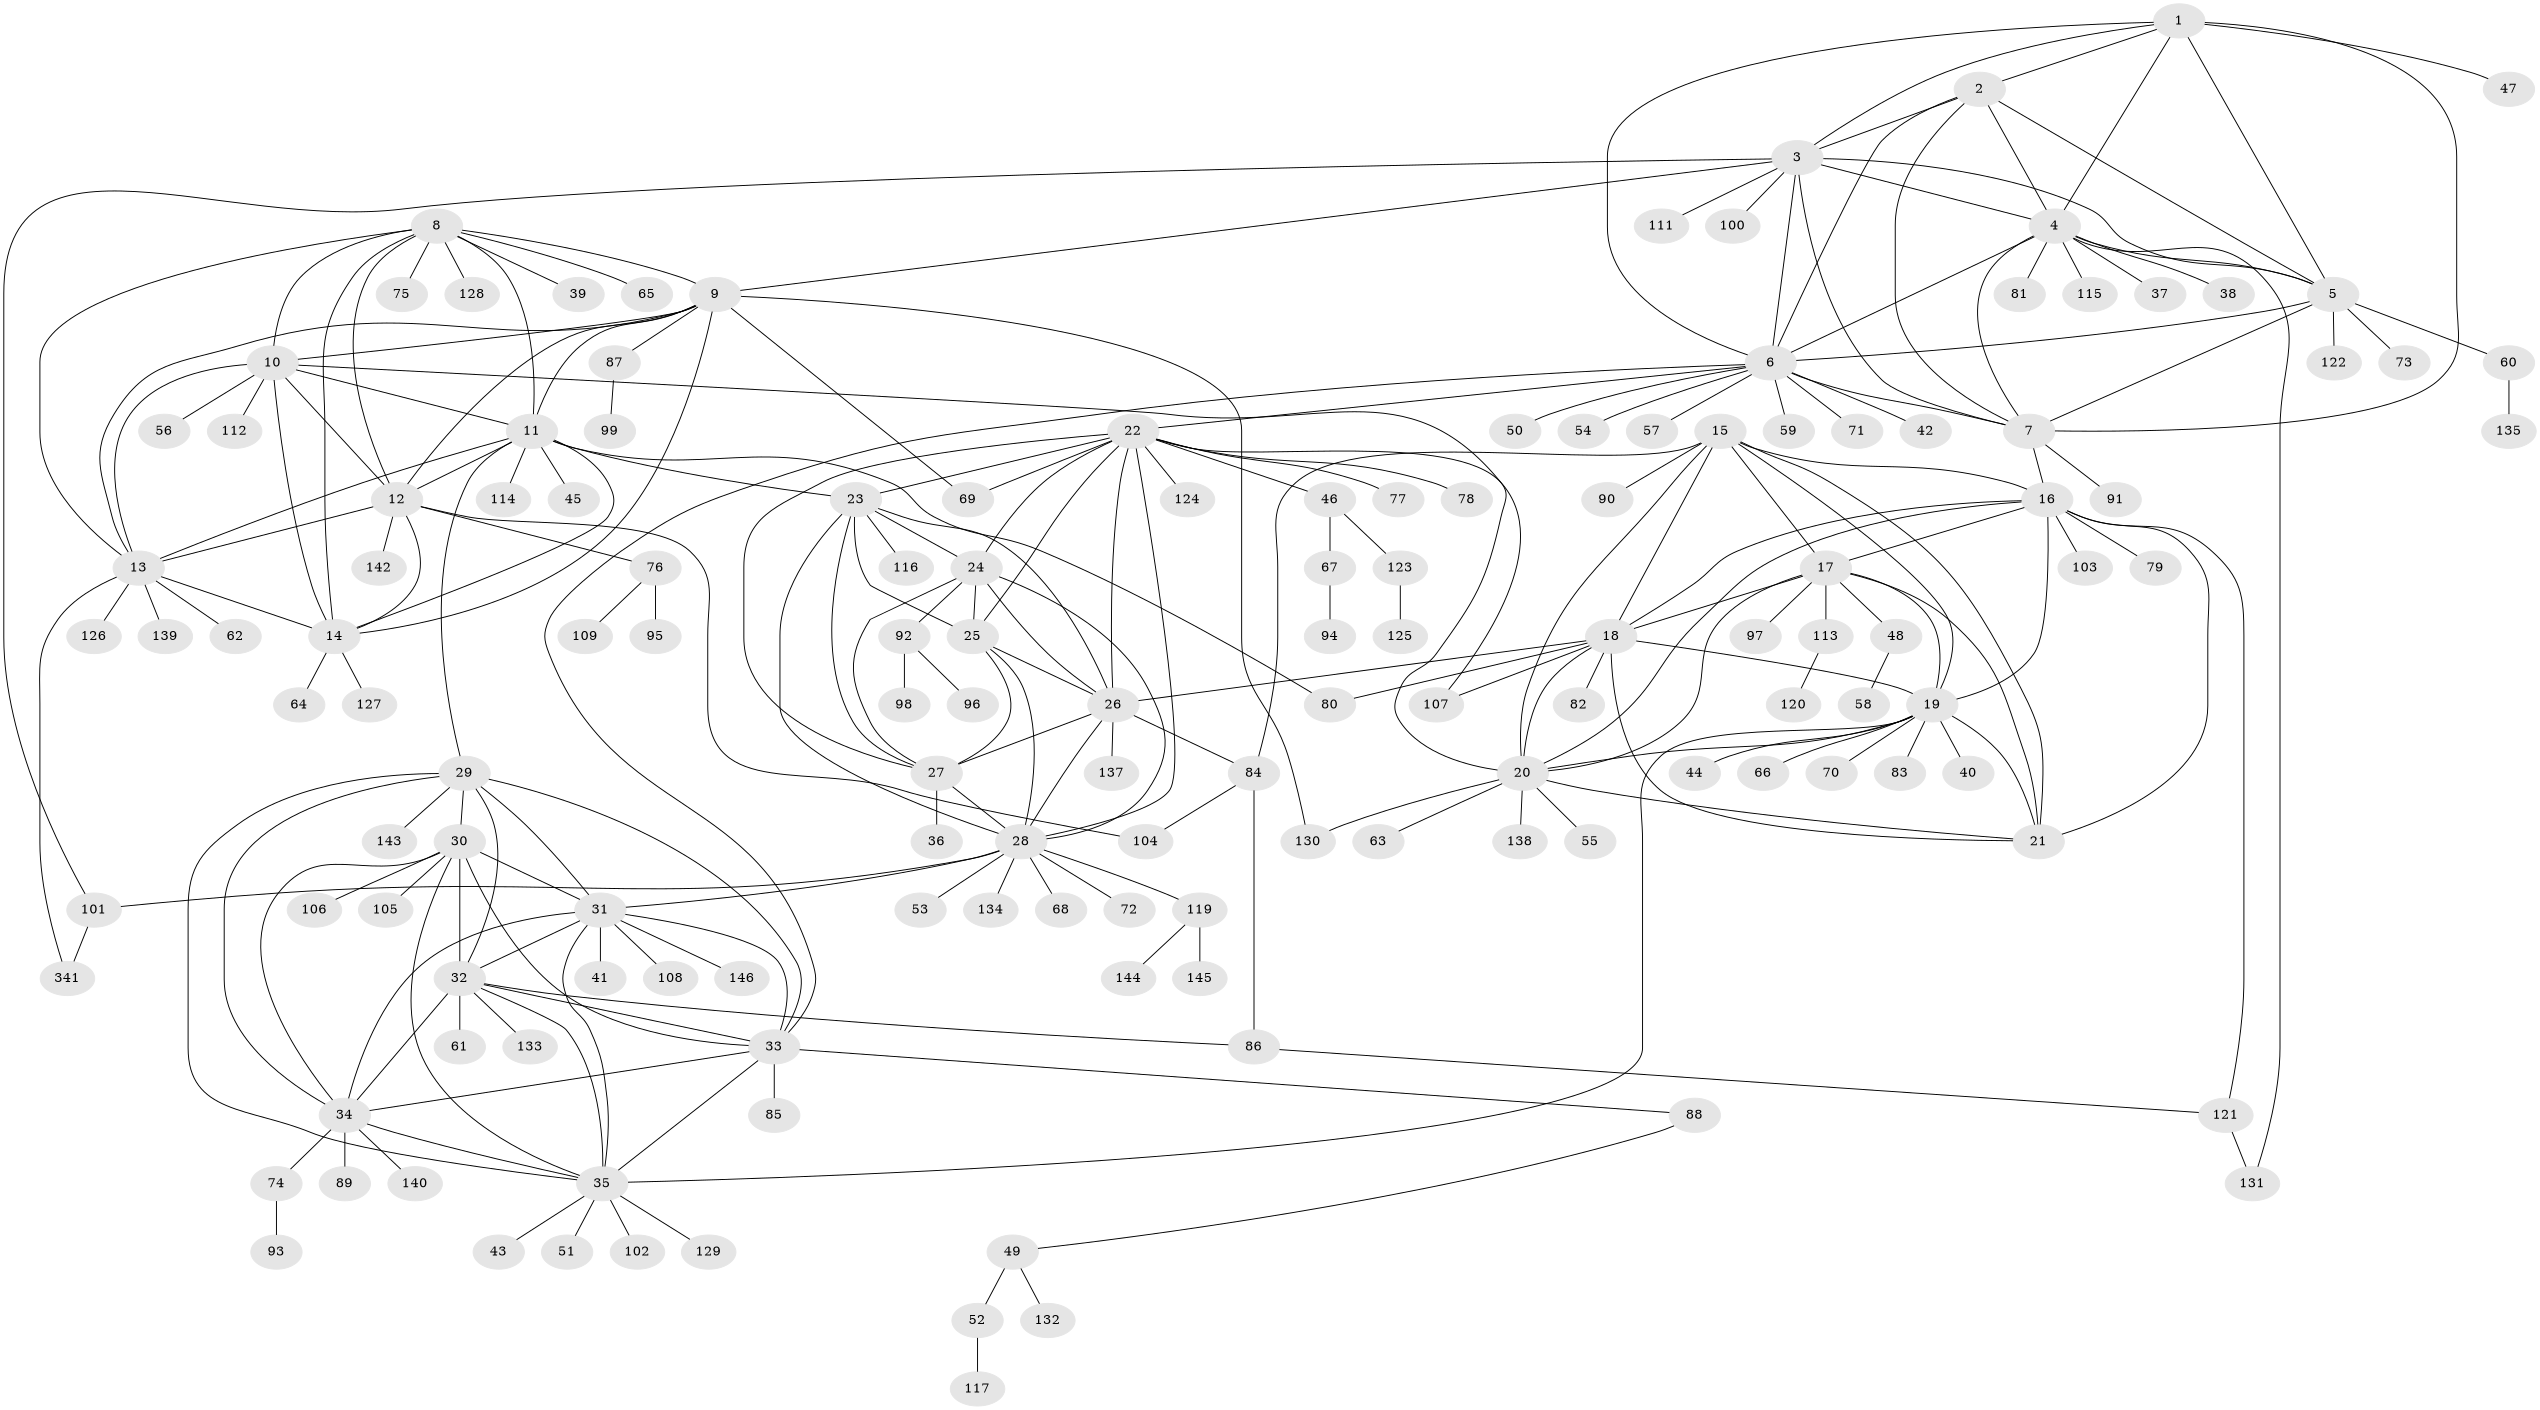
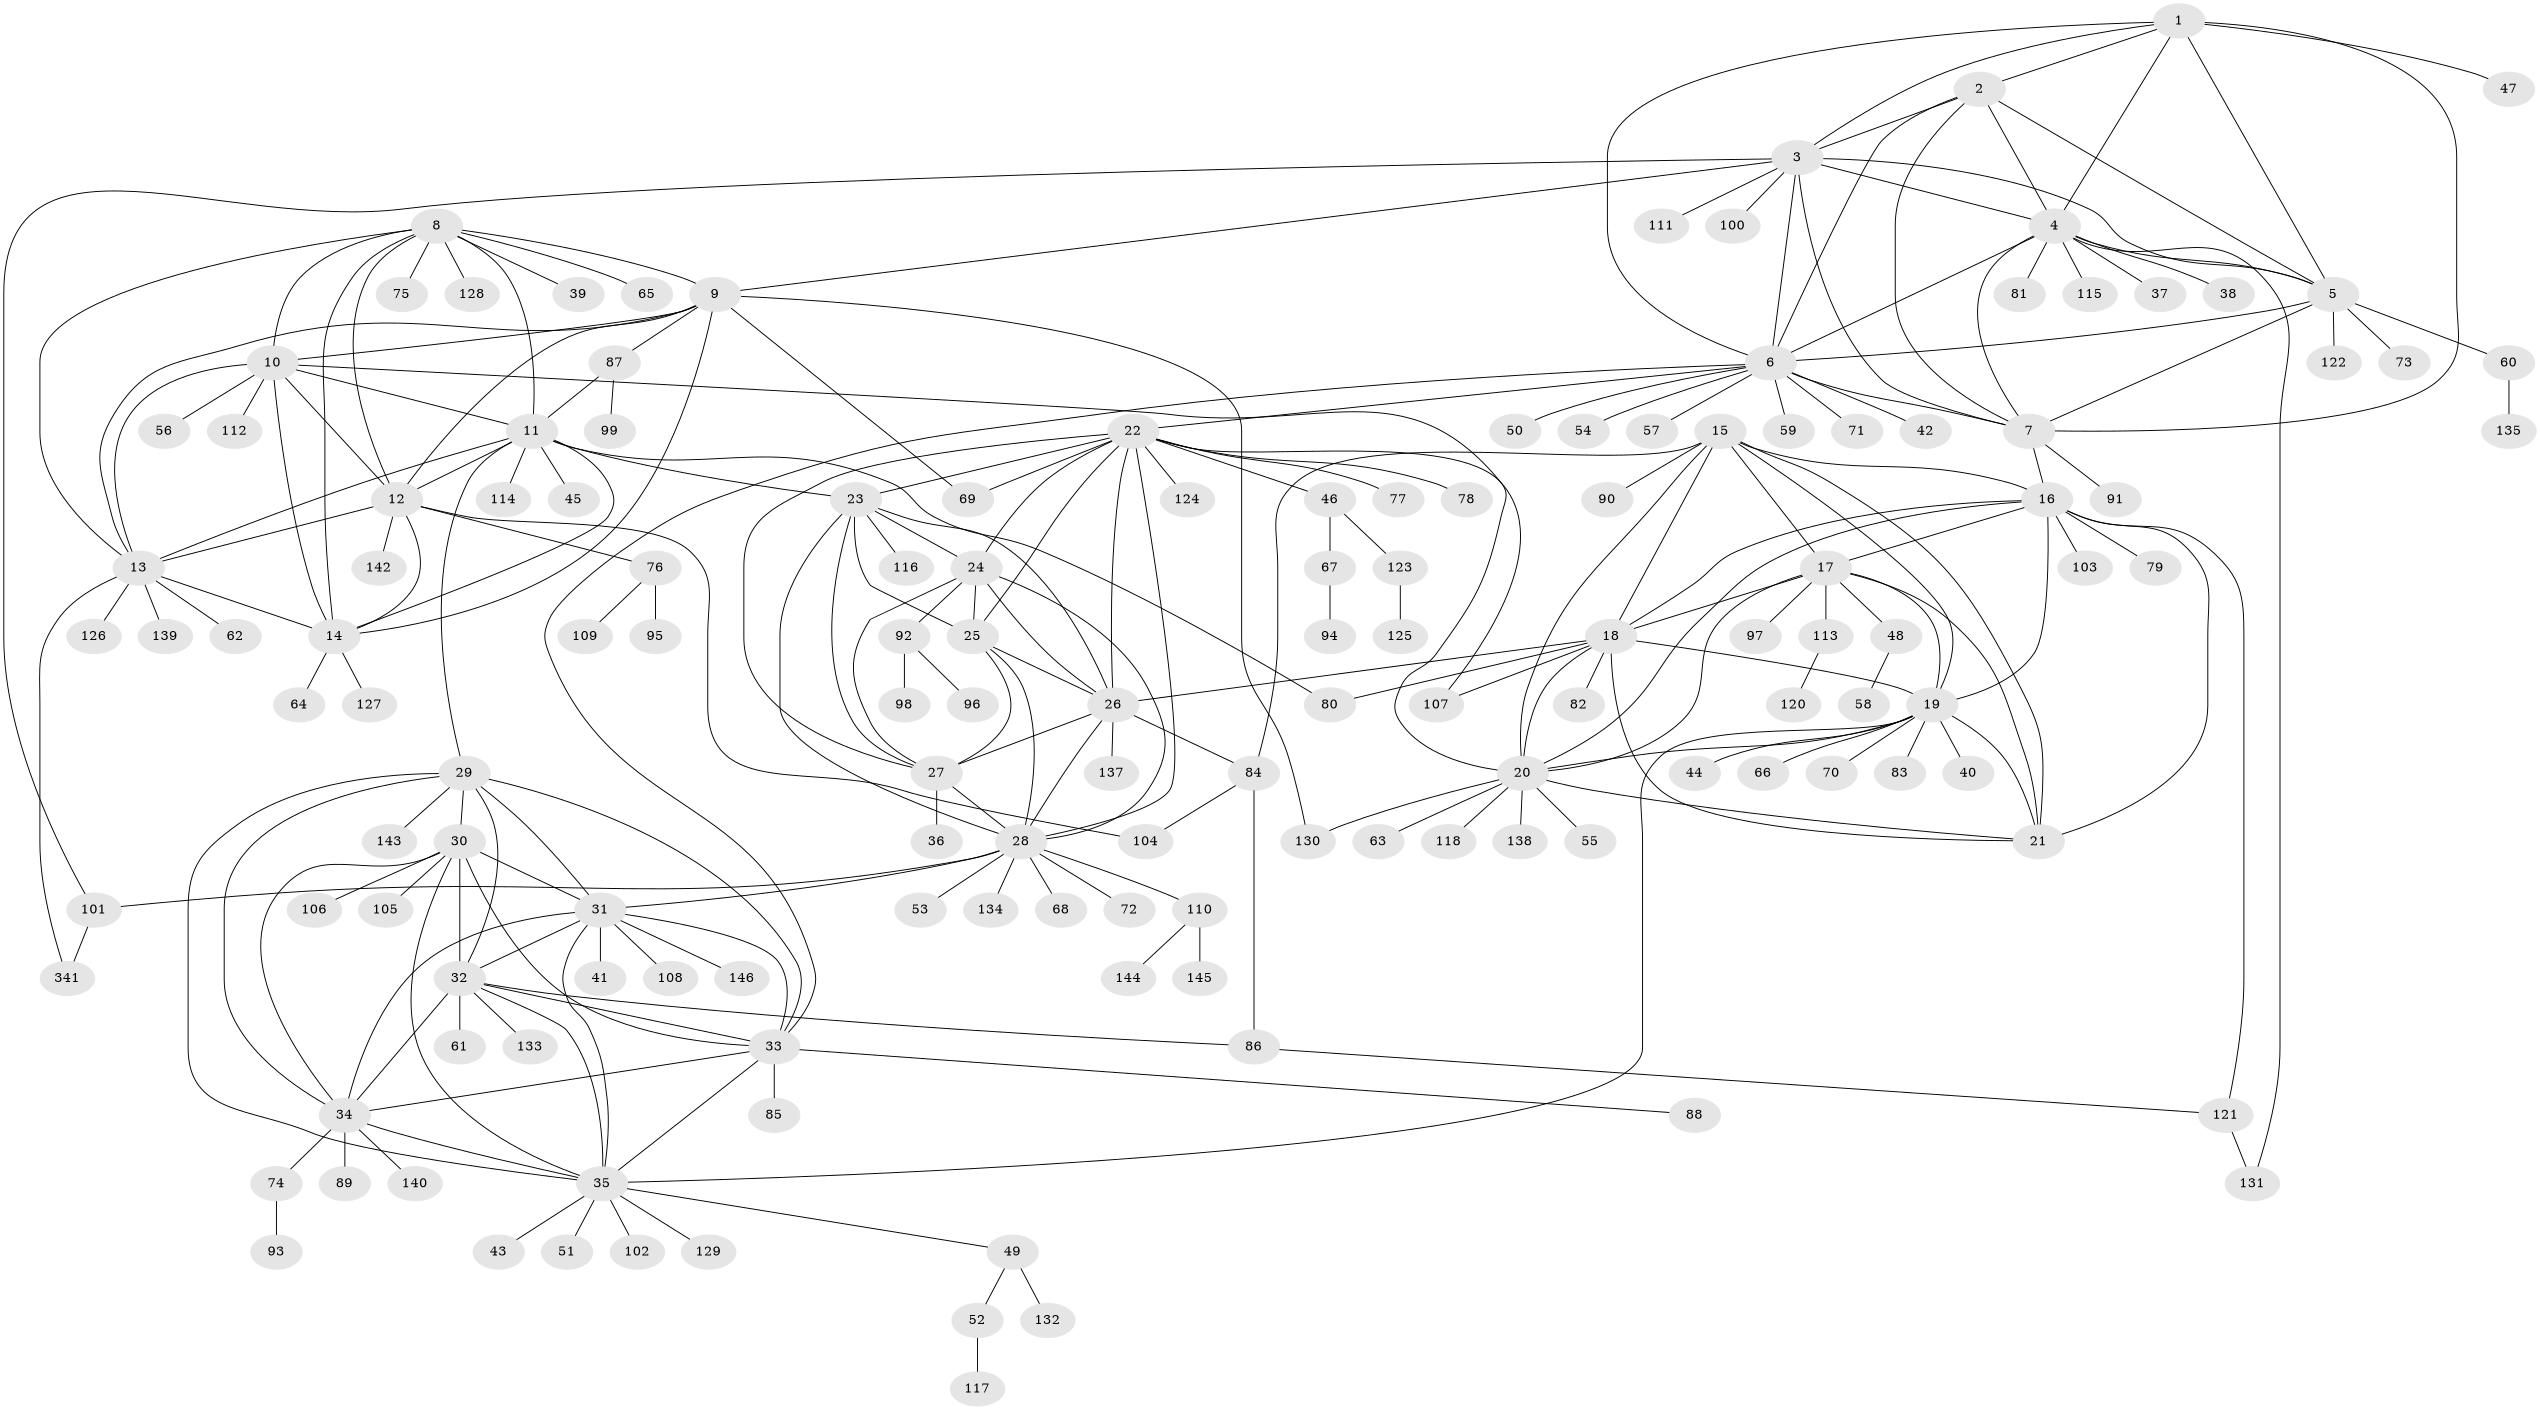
(598, 334) -> (573, 397)
none -> (1449, 842)
(1200, 910) -> (1200, 910)
(1359, 1201) -> (807, 1218)
